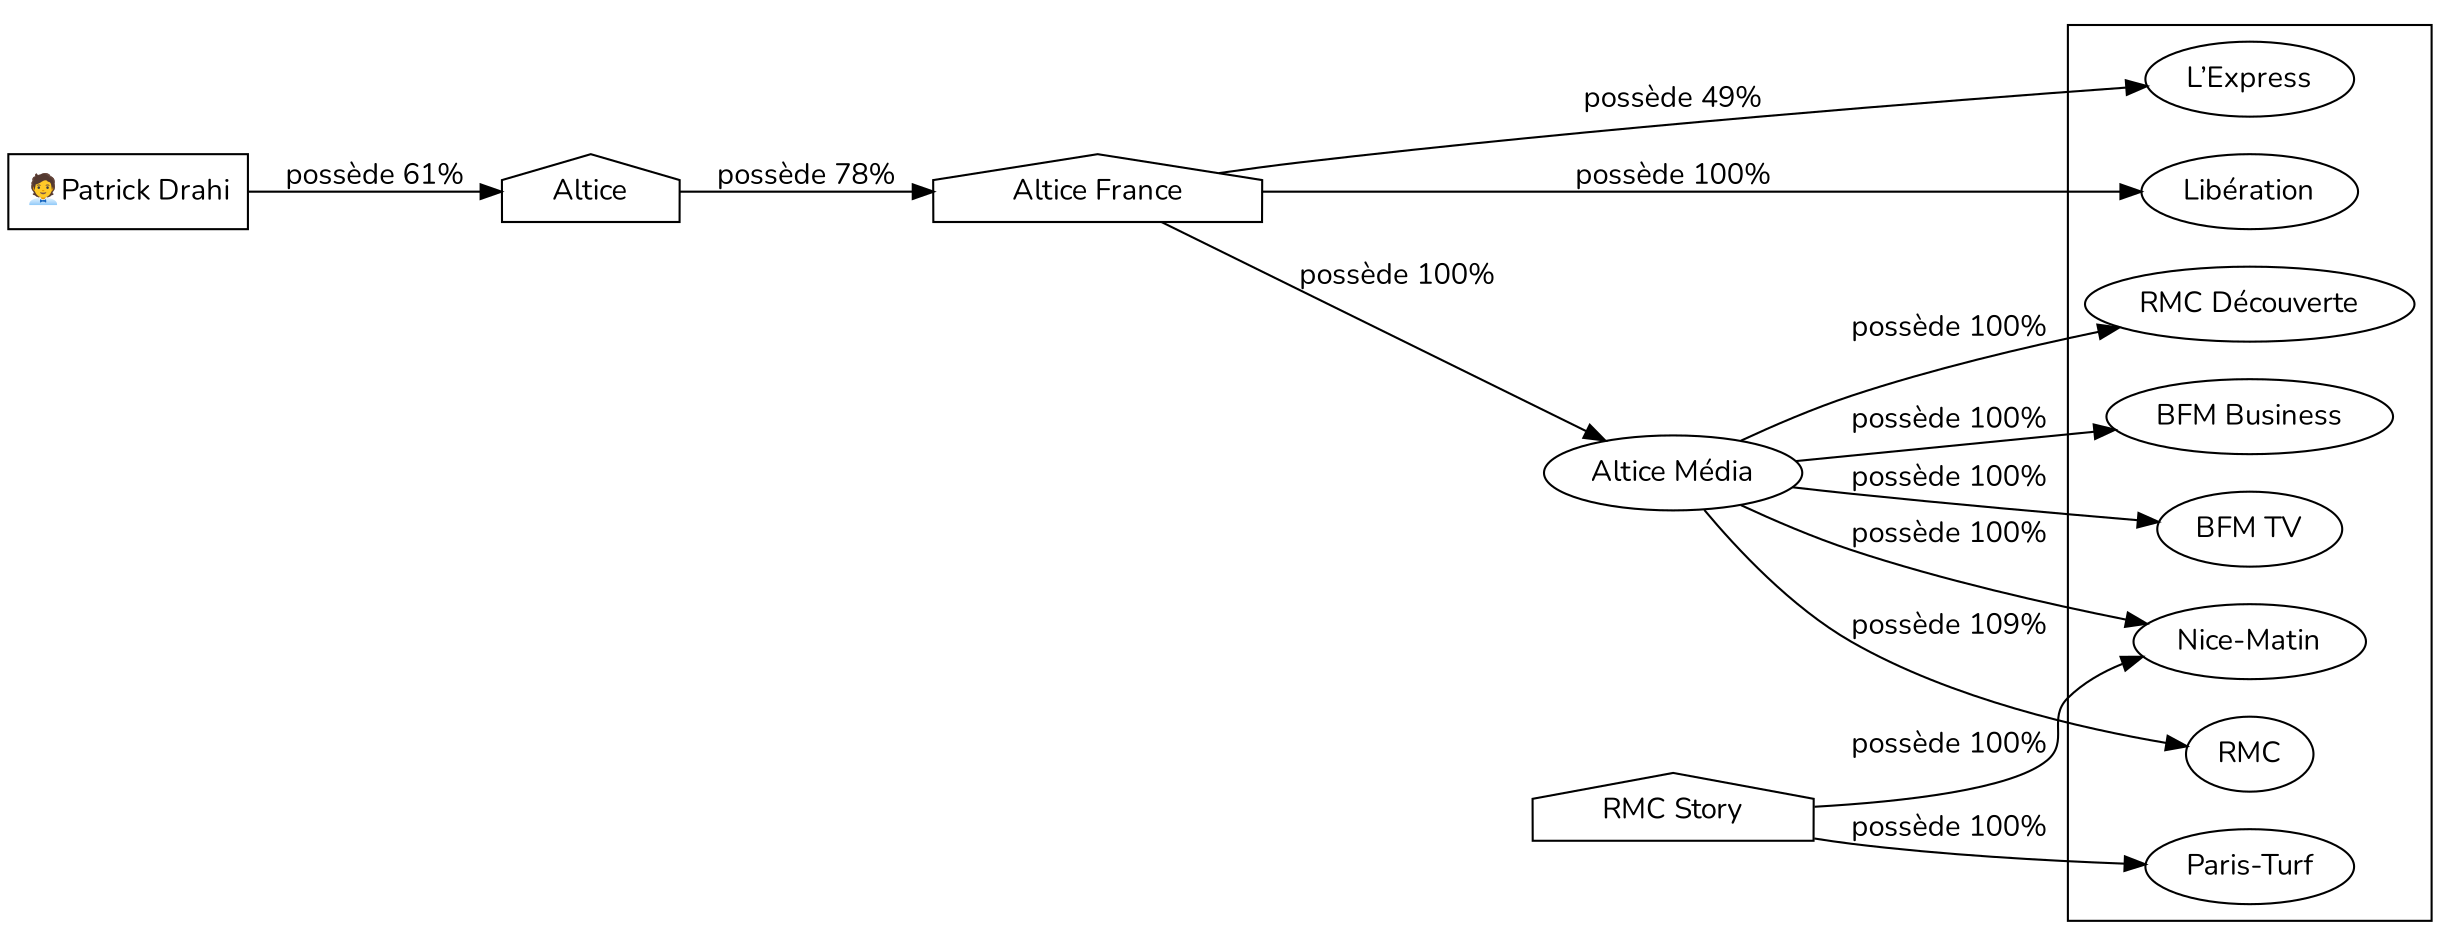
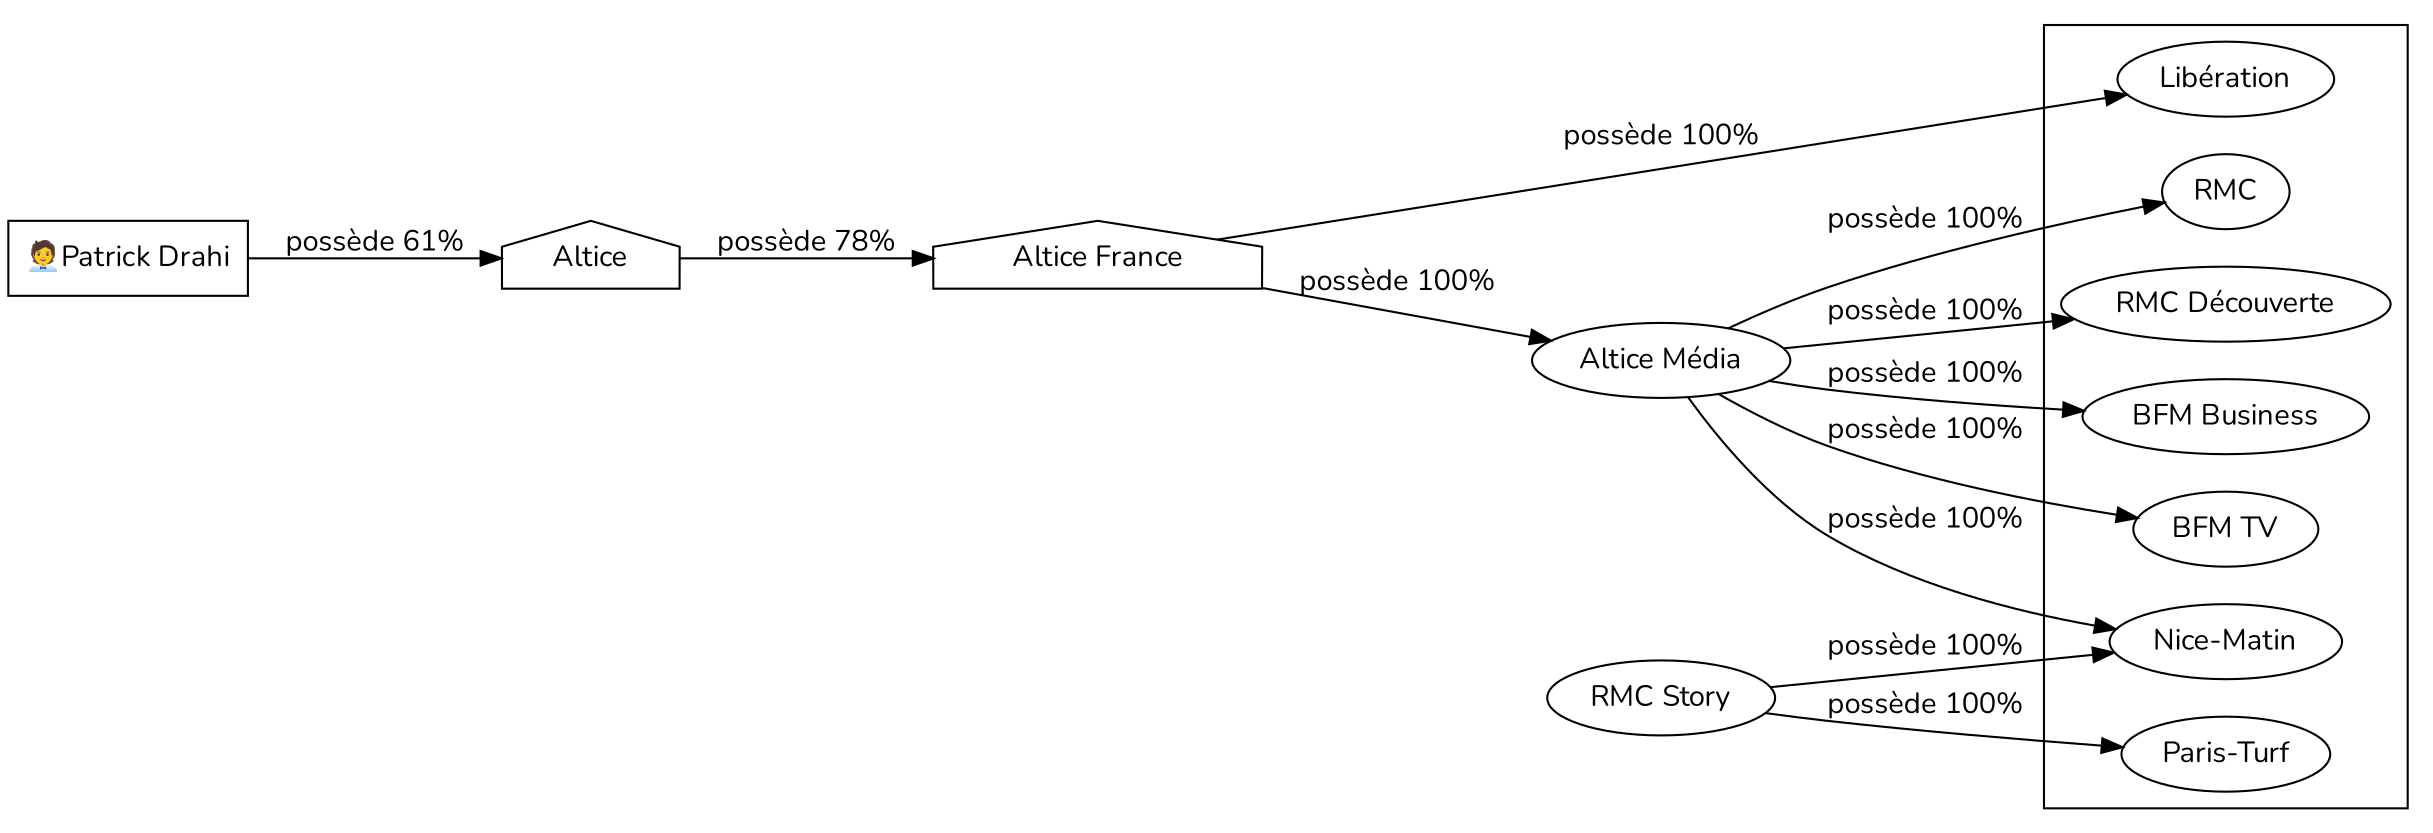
(2250, 79) -> none
(1949, 626) -> (1925, 220)
(1673, 810) -> (1661, 698)
